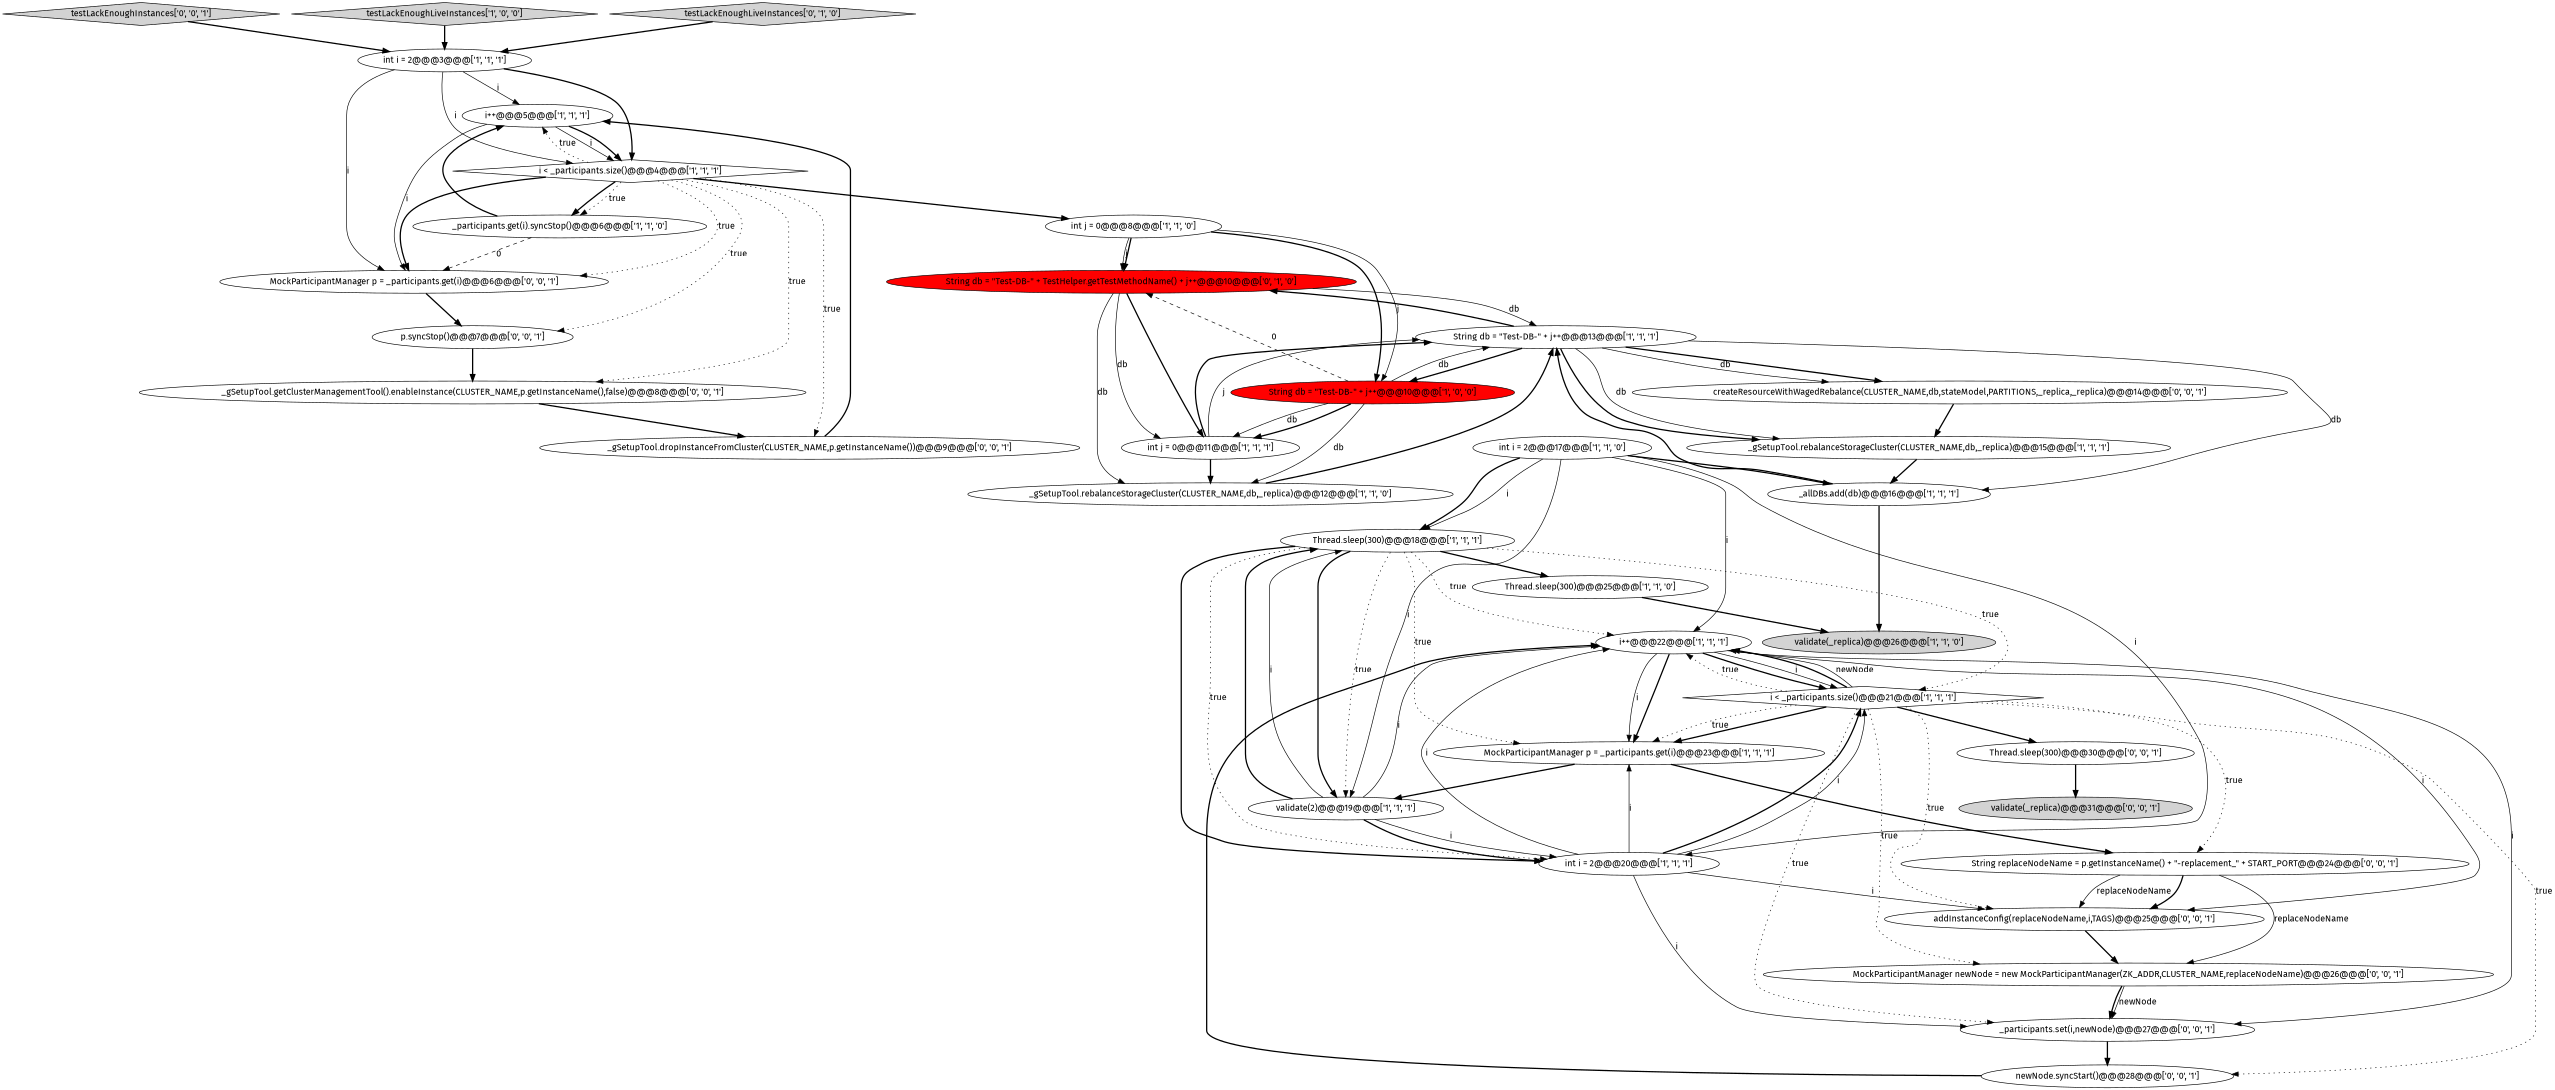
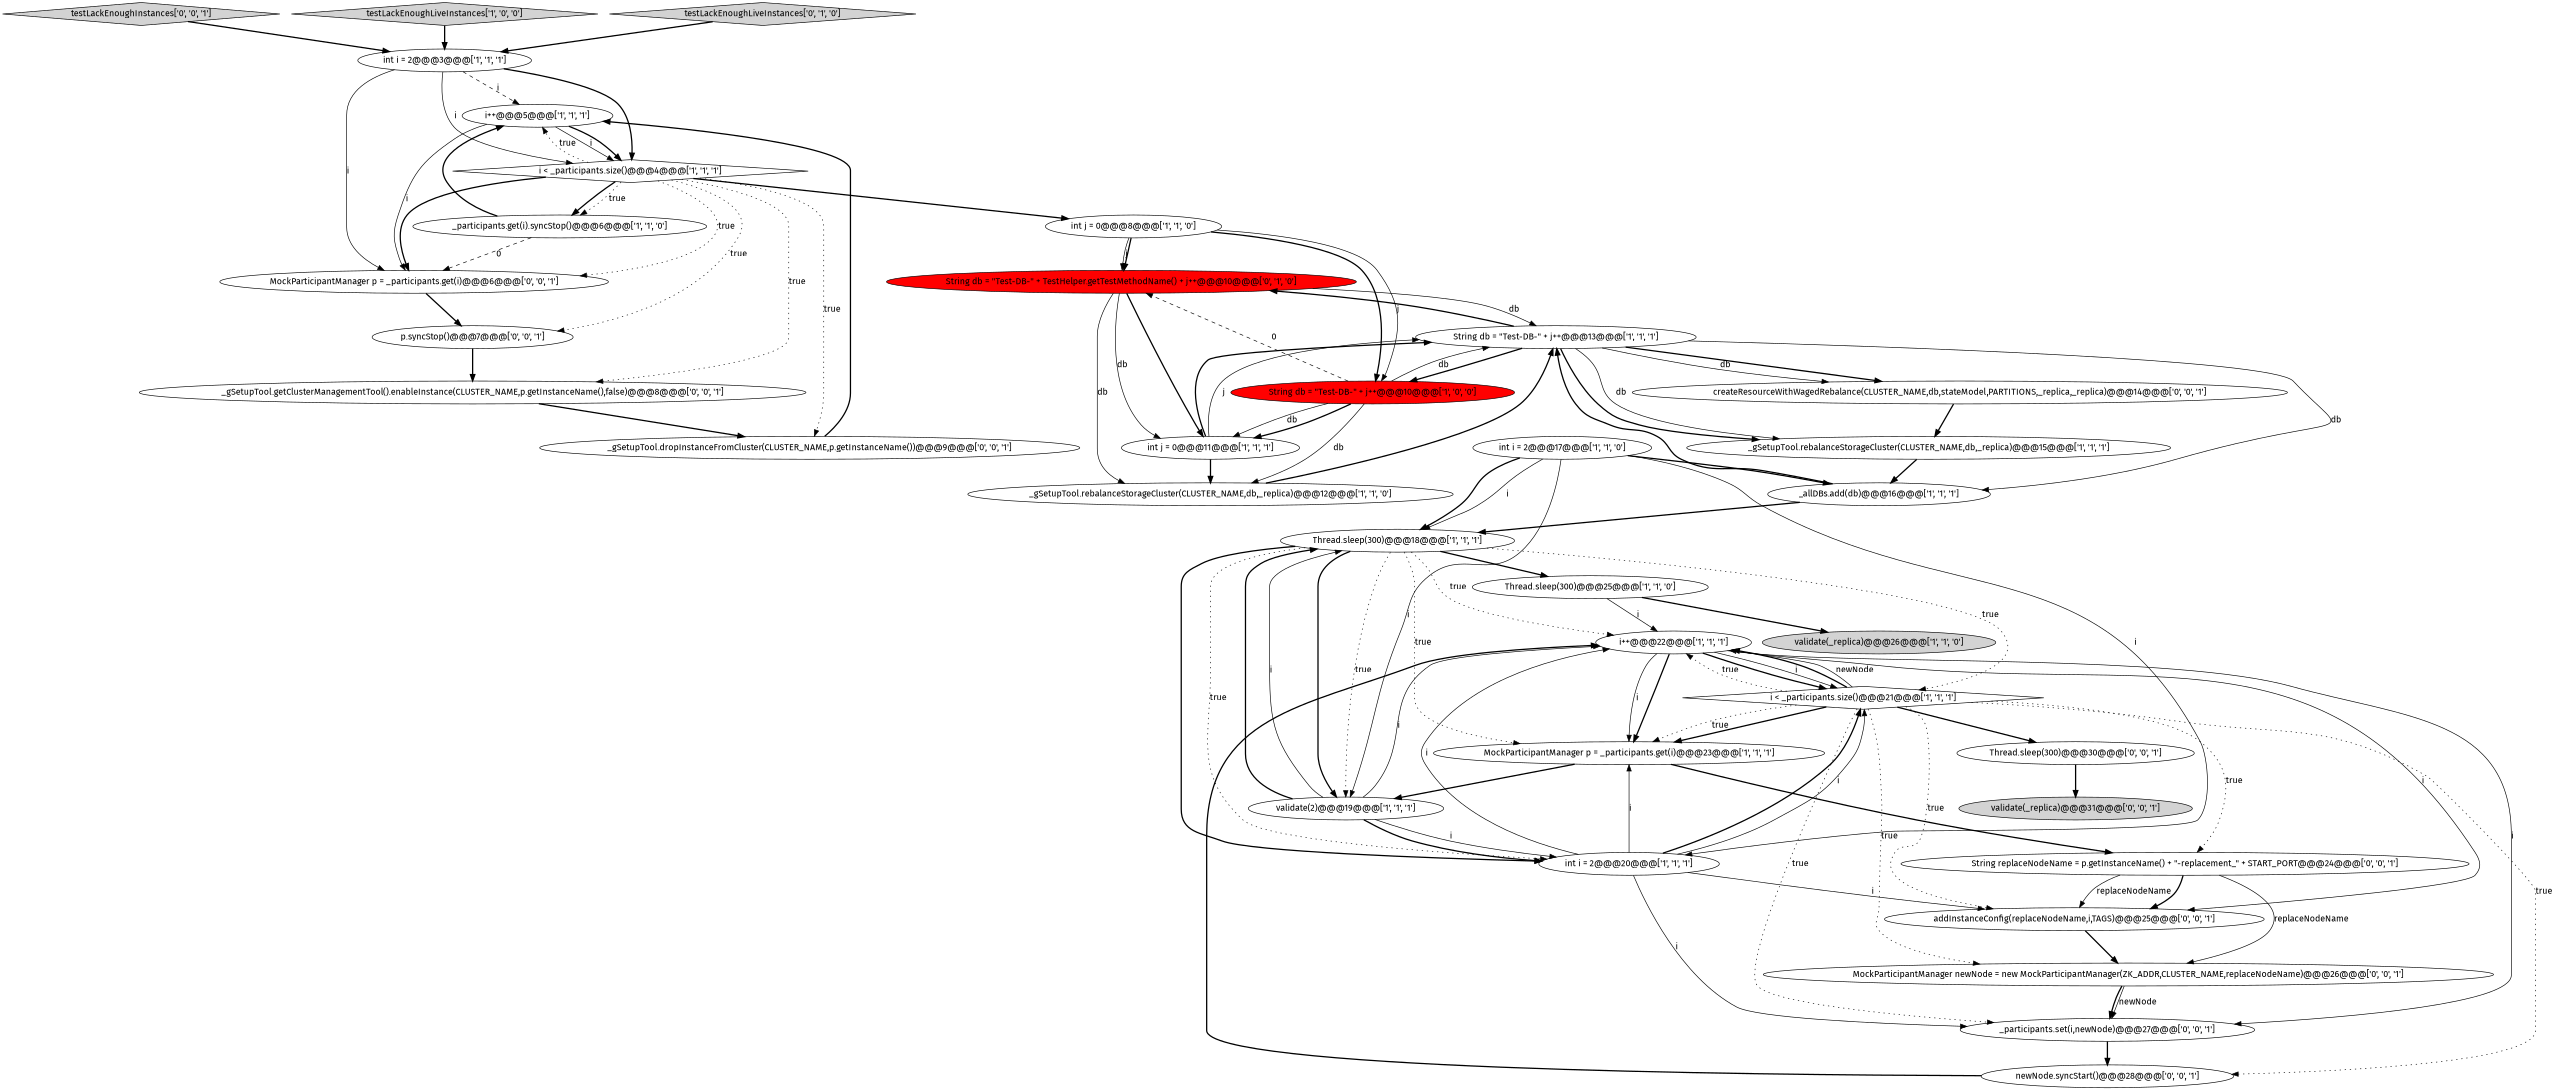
(488, 86) -> (488, 86)
(1726, 505) -> (1629, 613)
(1879, 565) -> (1643, 517)
